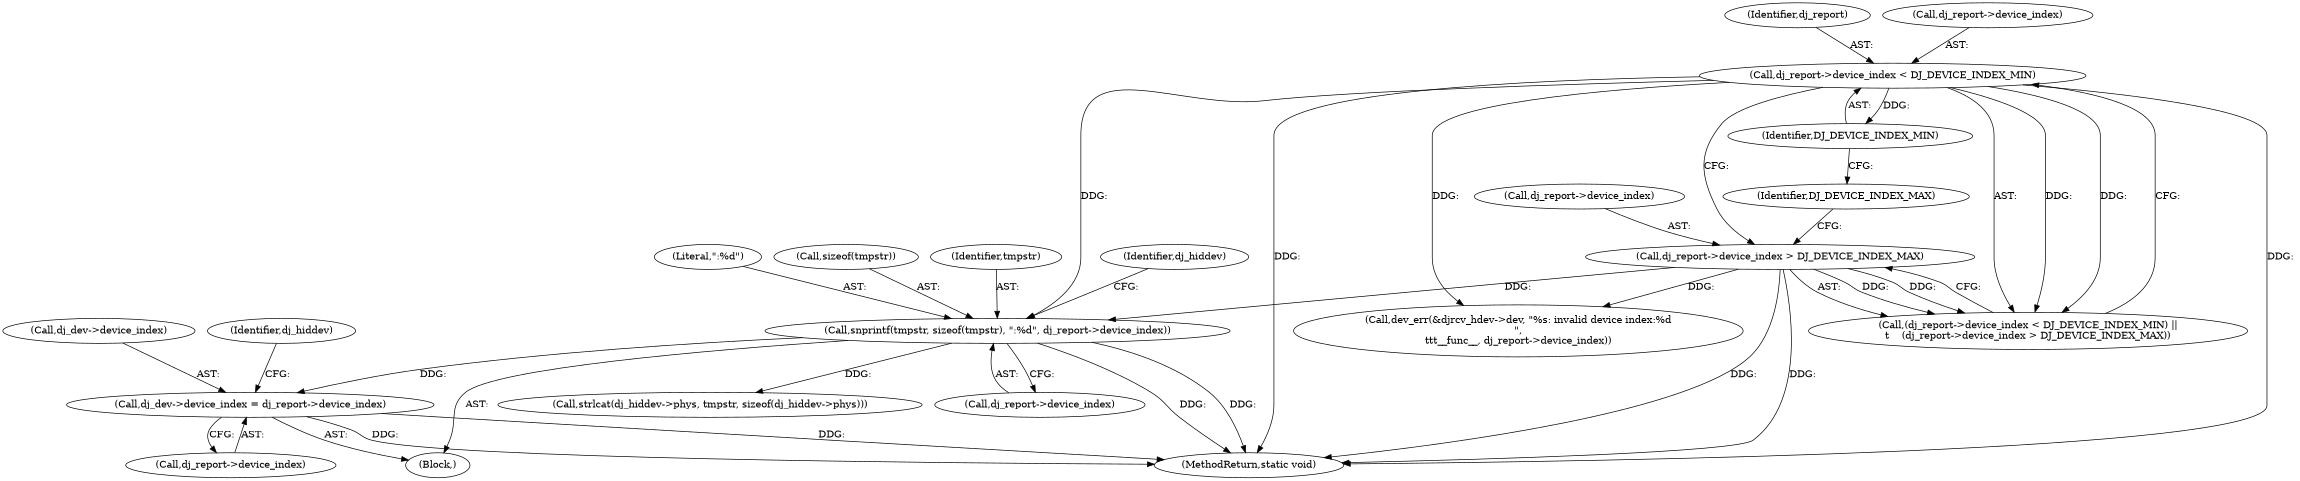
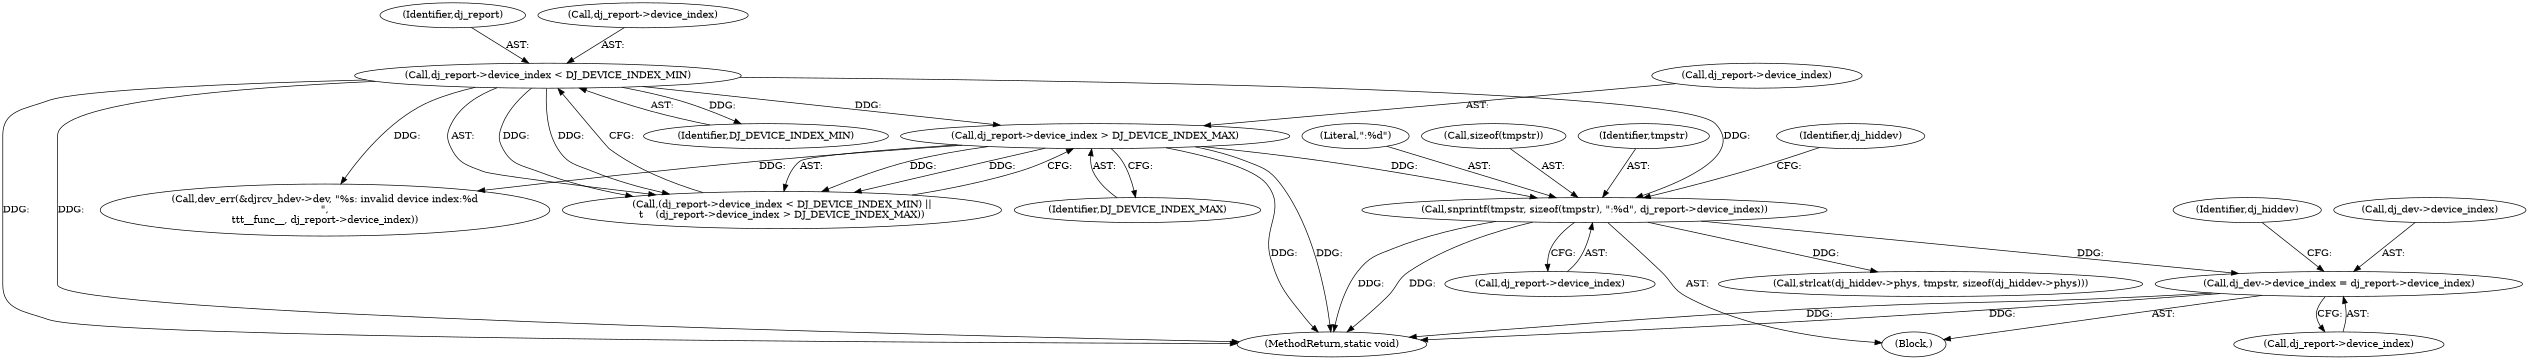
(1848, 163) -> (1126, 168)
(1718, 166) -> (870, 106)
(1831, 227) -> (1106, 166)
